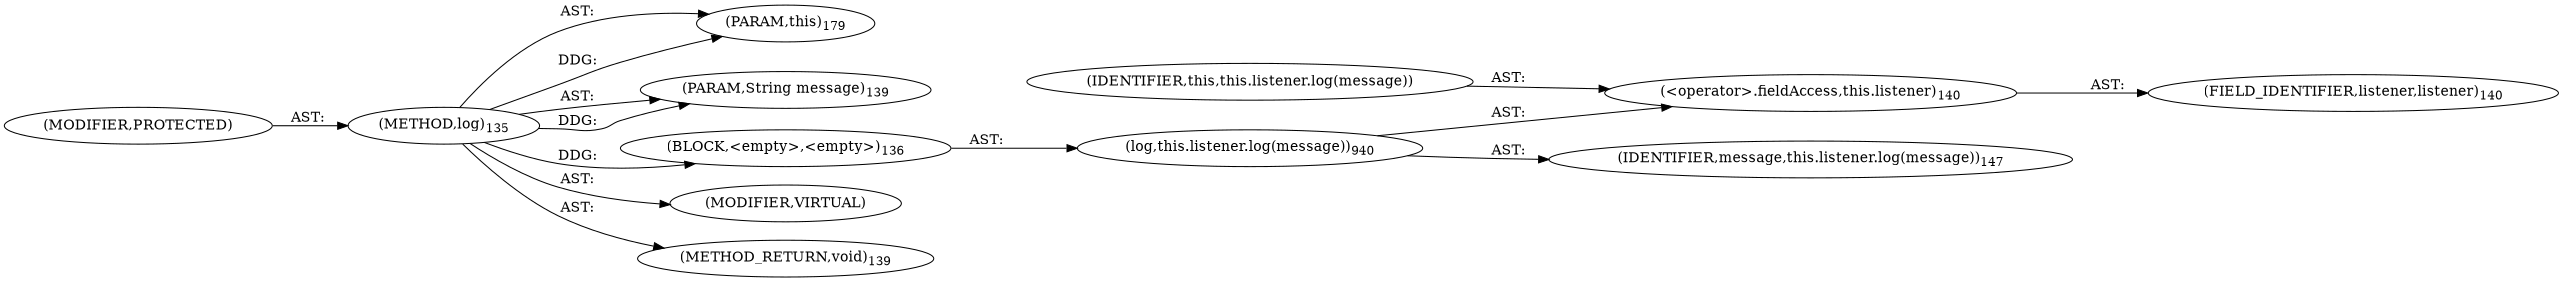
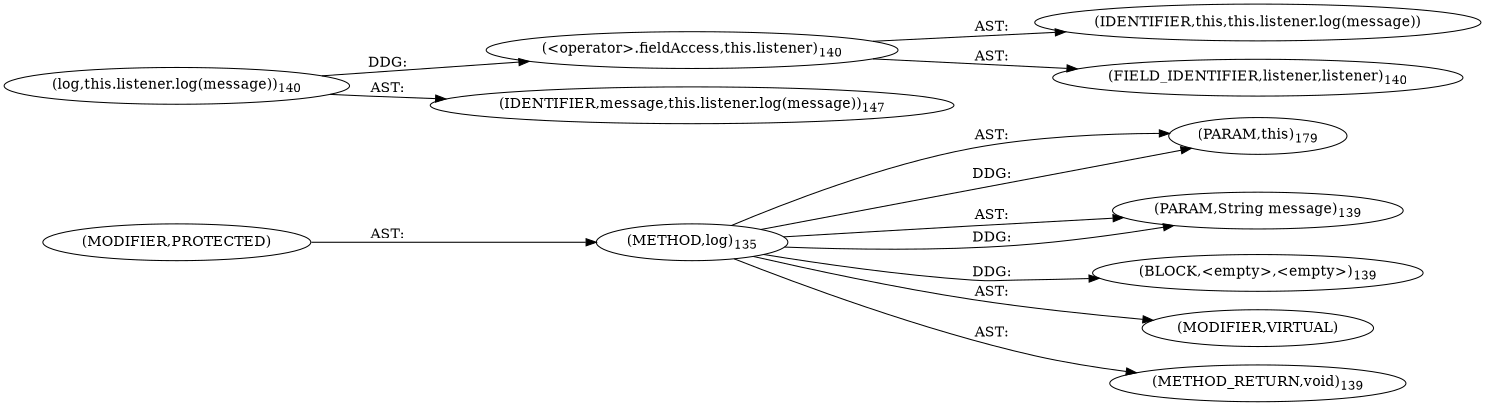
(1533, 87) -> (964, 37)
(1511, 113) -> (390, 63)
(893, 147) -> (1365, 271)
(1363, 147) -> (290, 84)
(1009, 148) -> none
